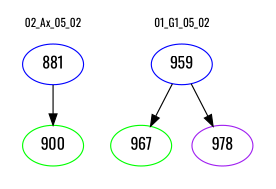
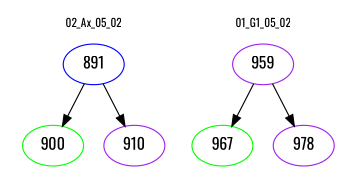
(53, 64) -> (94, 64)
(182, 64) -> (263, 64)
none -> (134, 146)
